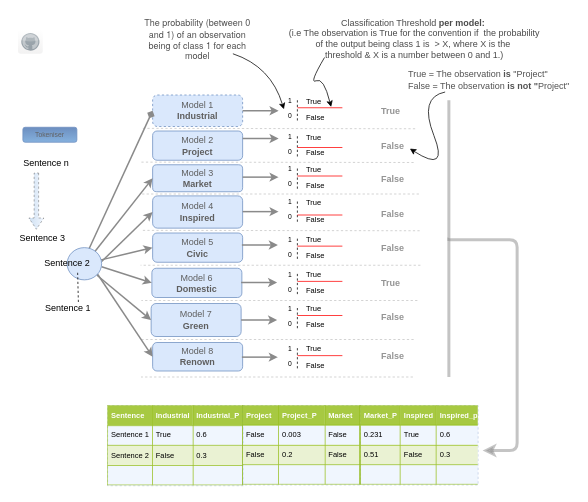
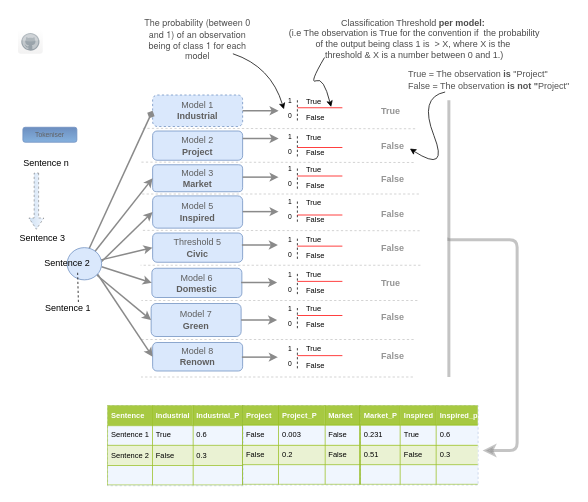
(198, 212) -> (198, 212)
(198, 248) -> (198, 248)
